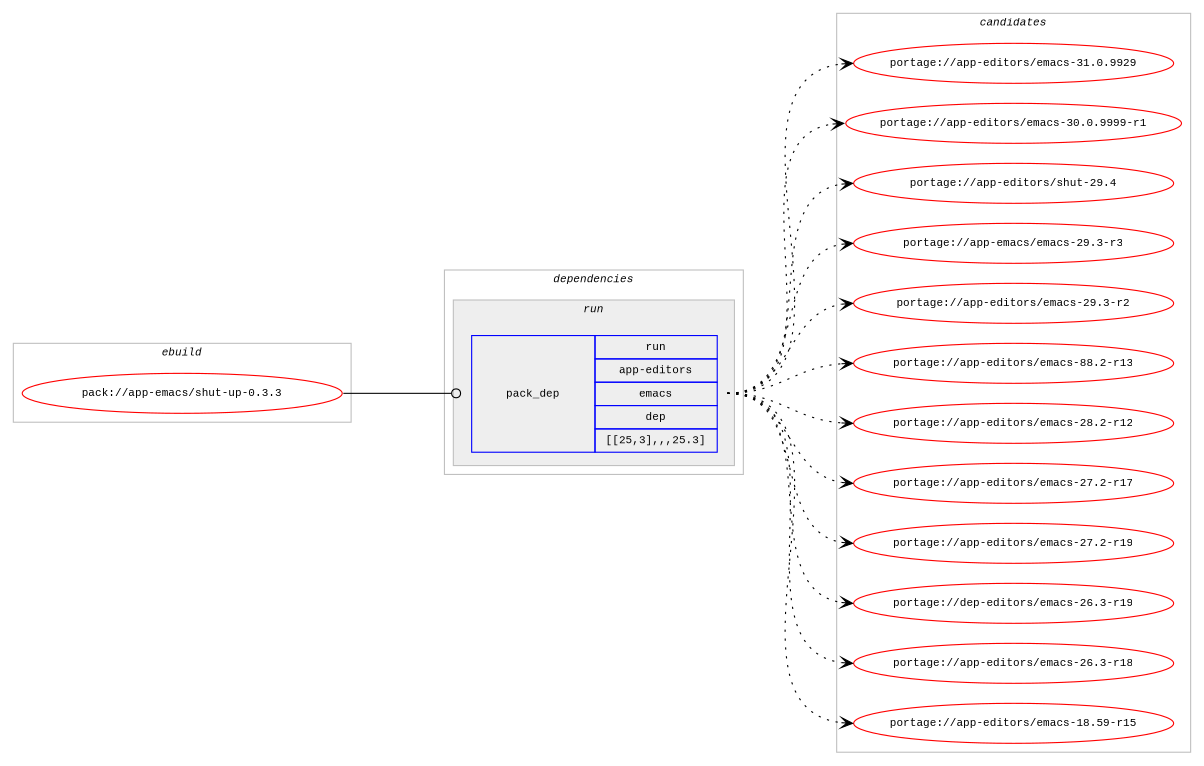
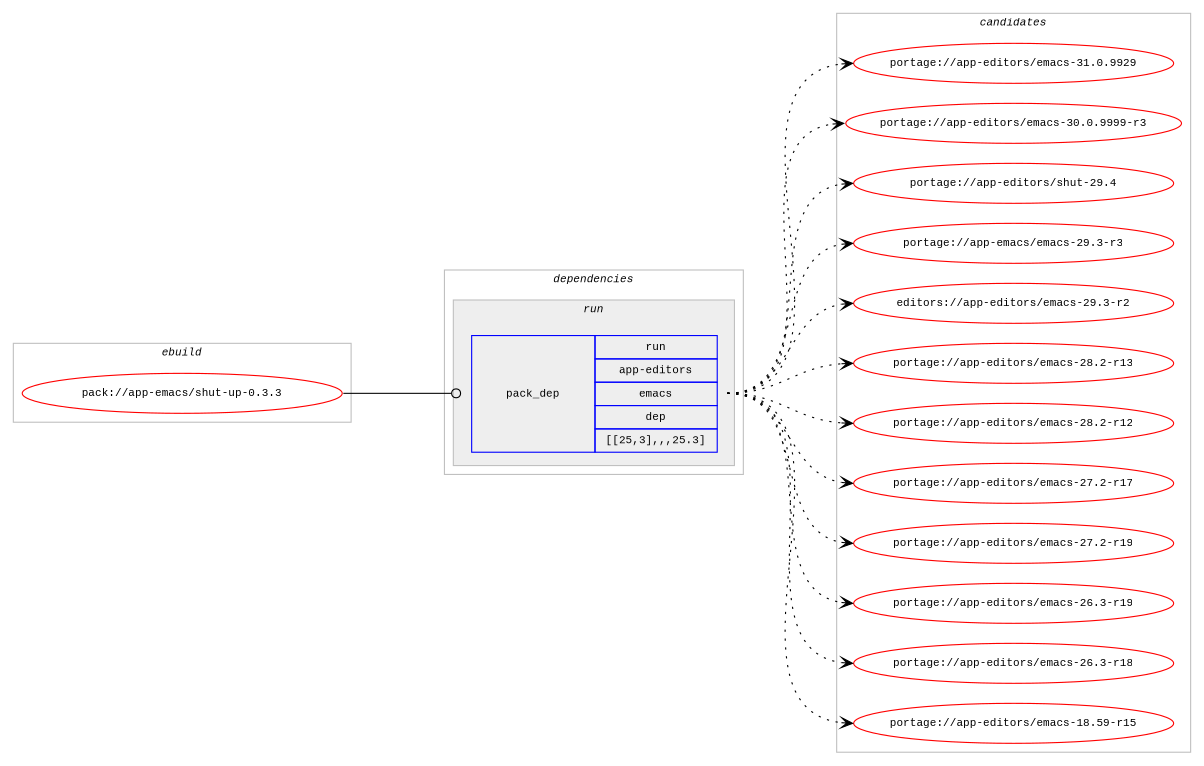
(1014, 123) -> (1014, 123)
(1014, 303) -> (1014, 303)
(1014, 363) -> (1014, 363)
(1014, 603) -> (1014, 603)
